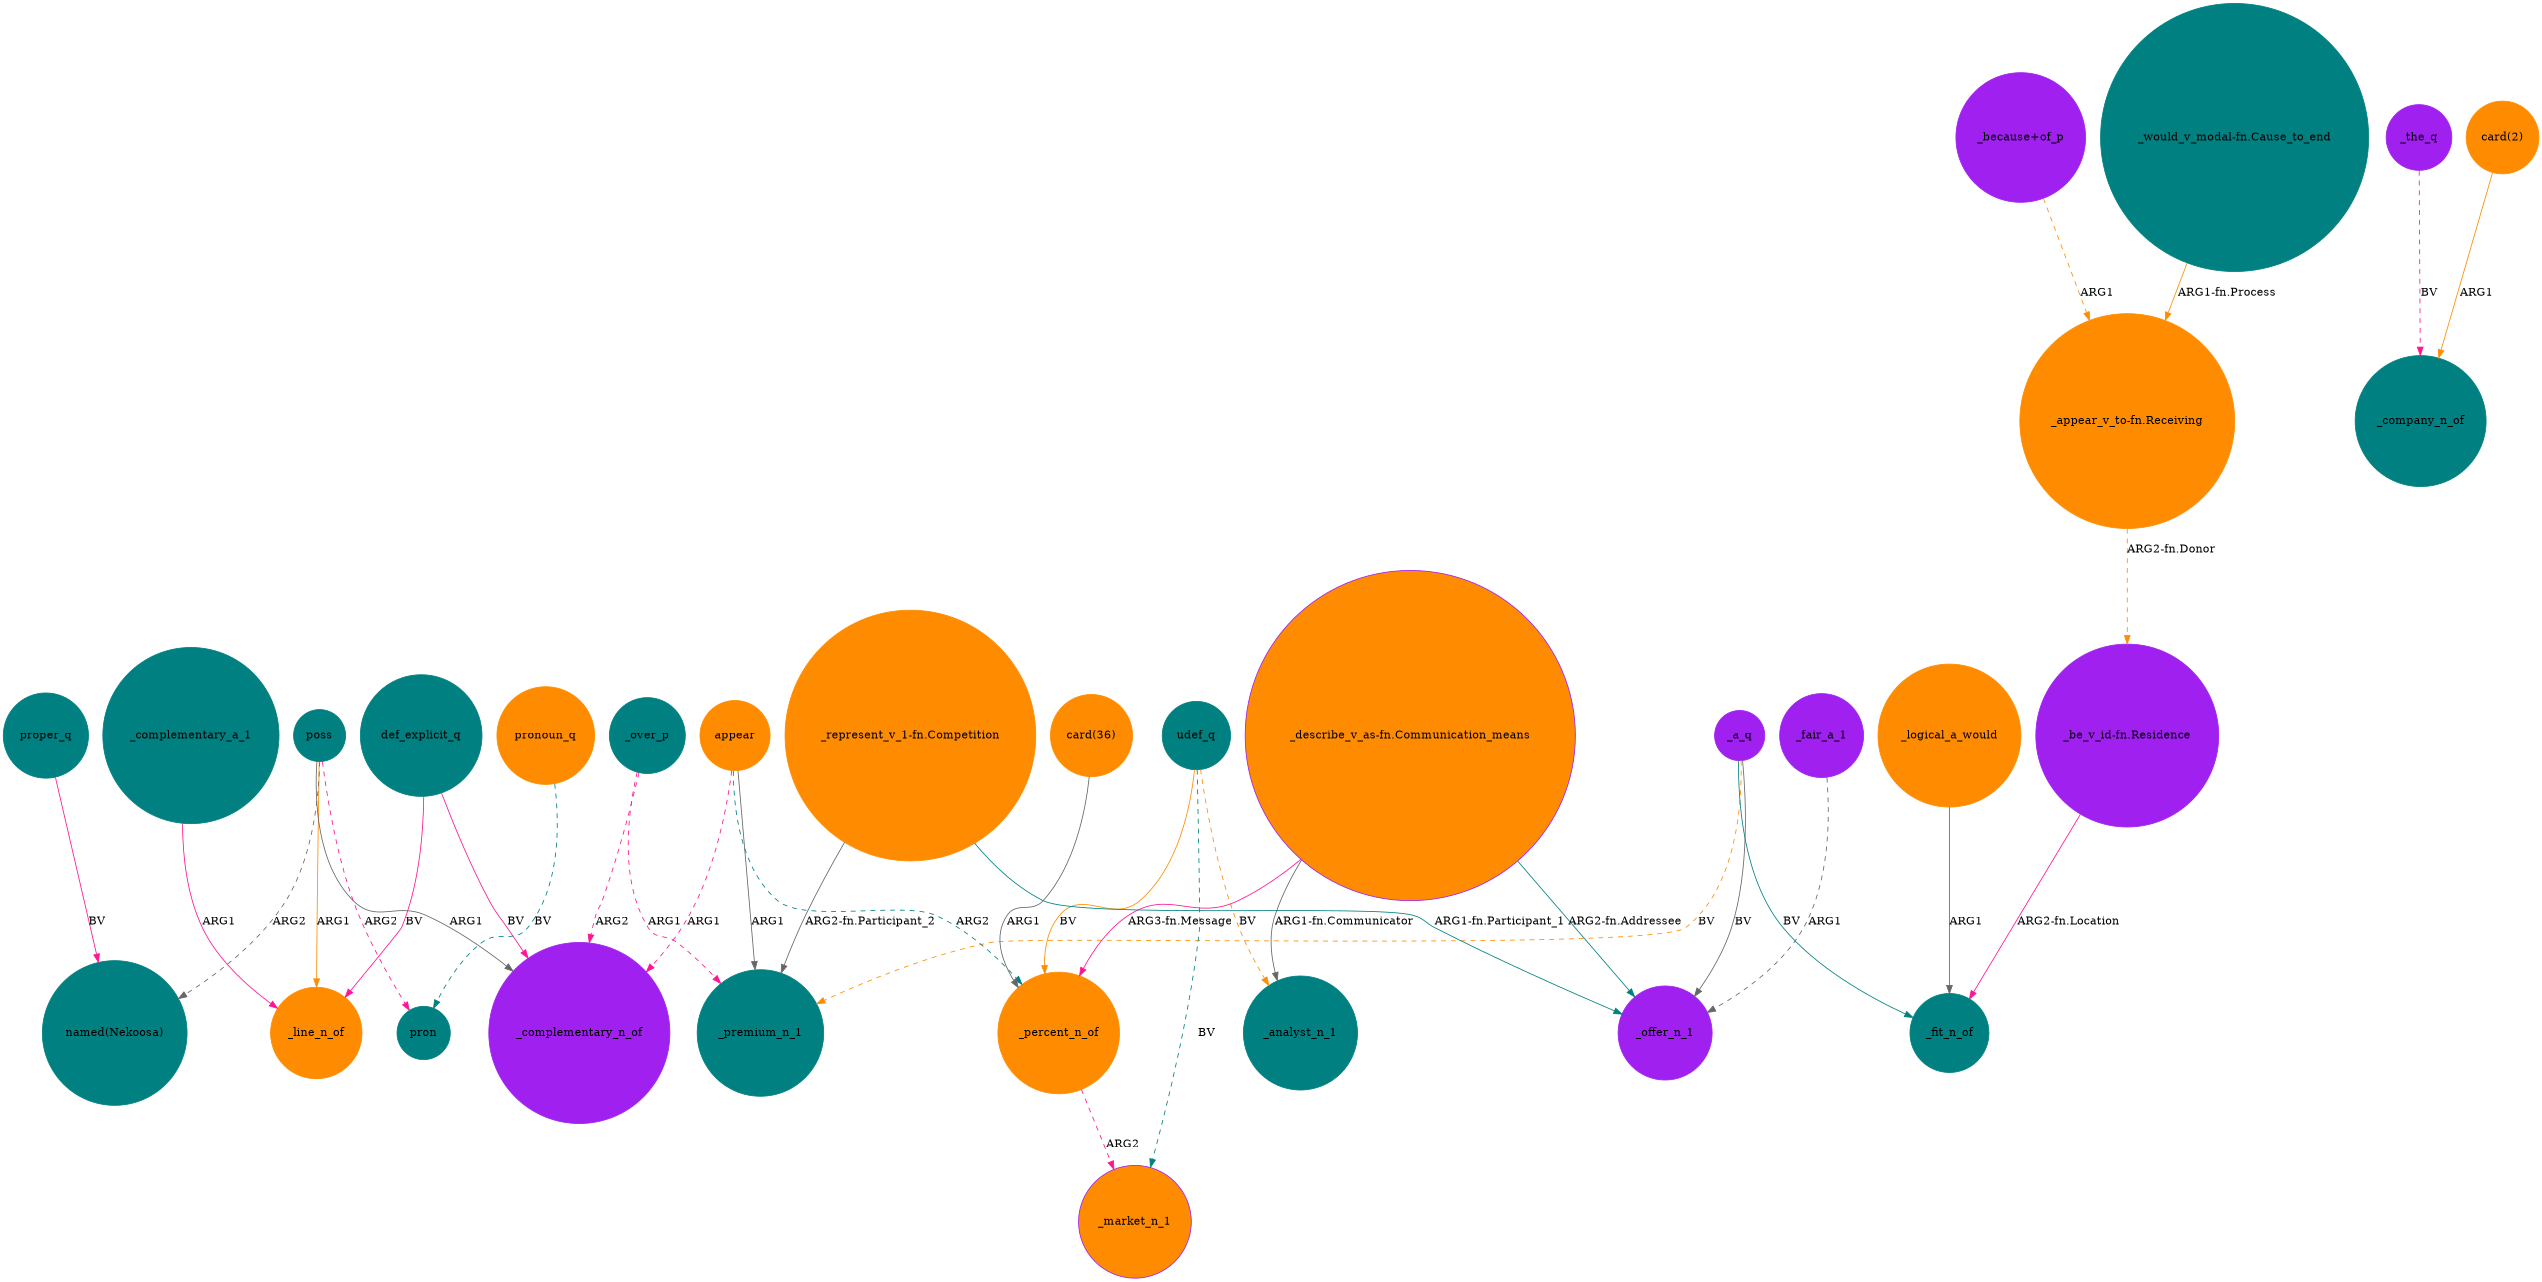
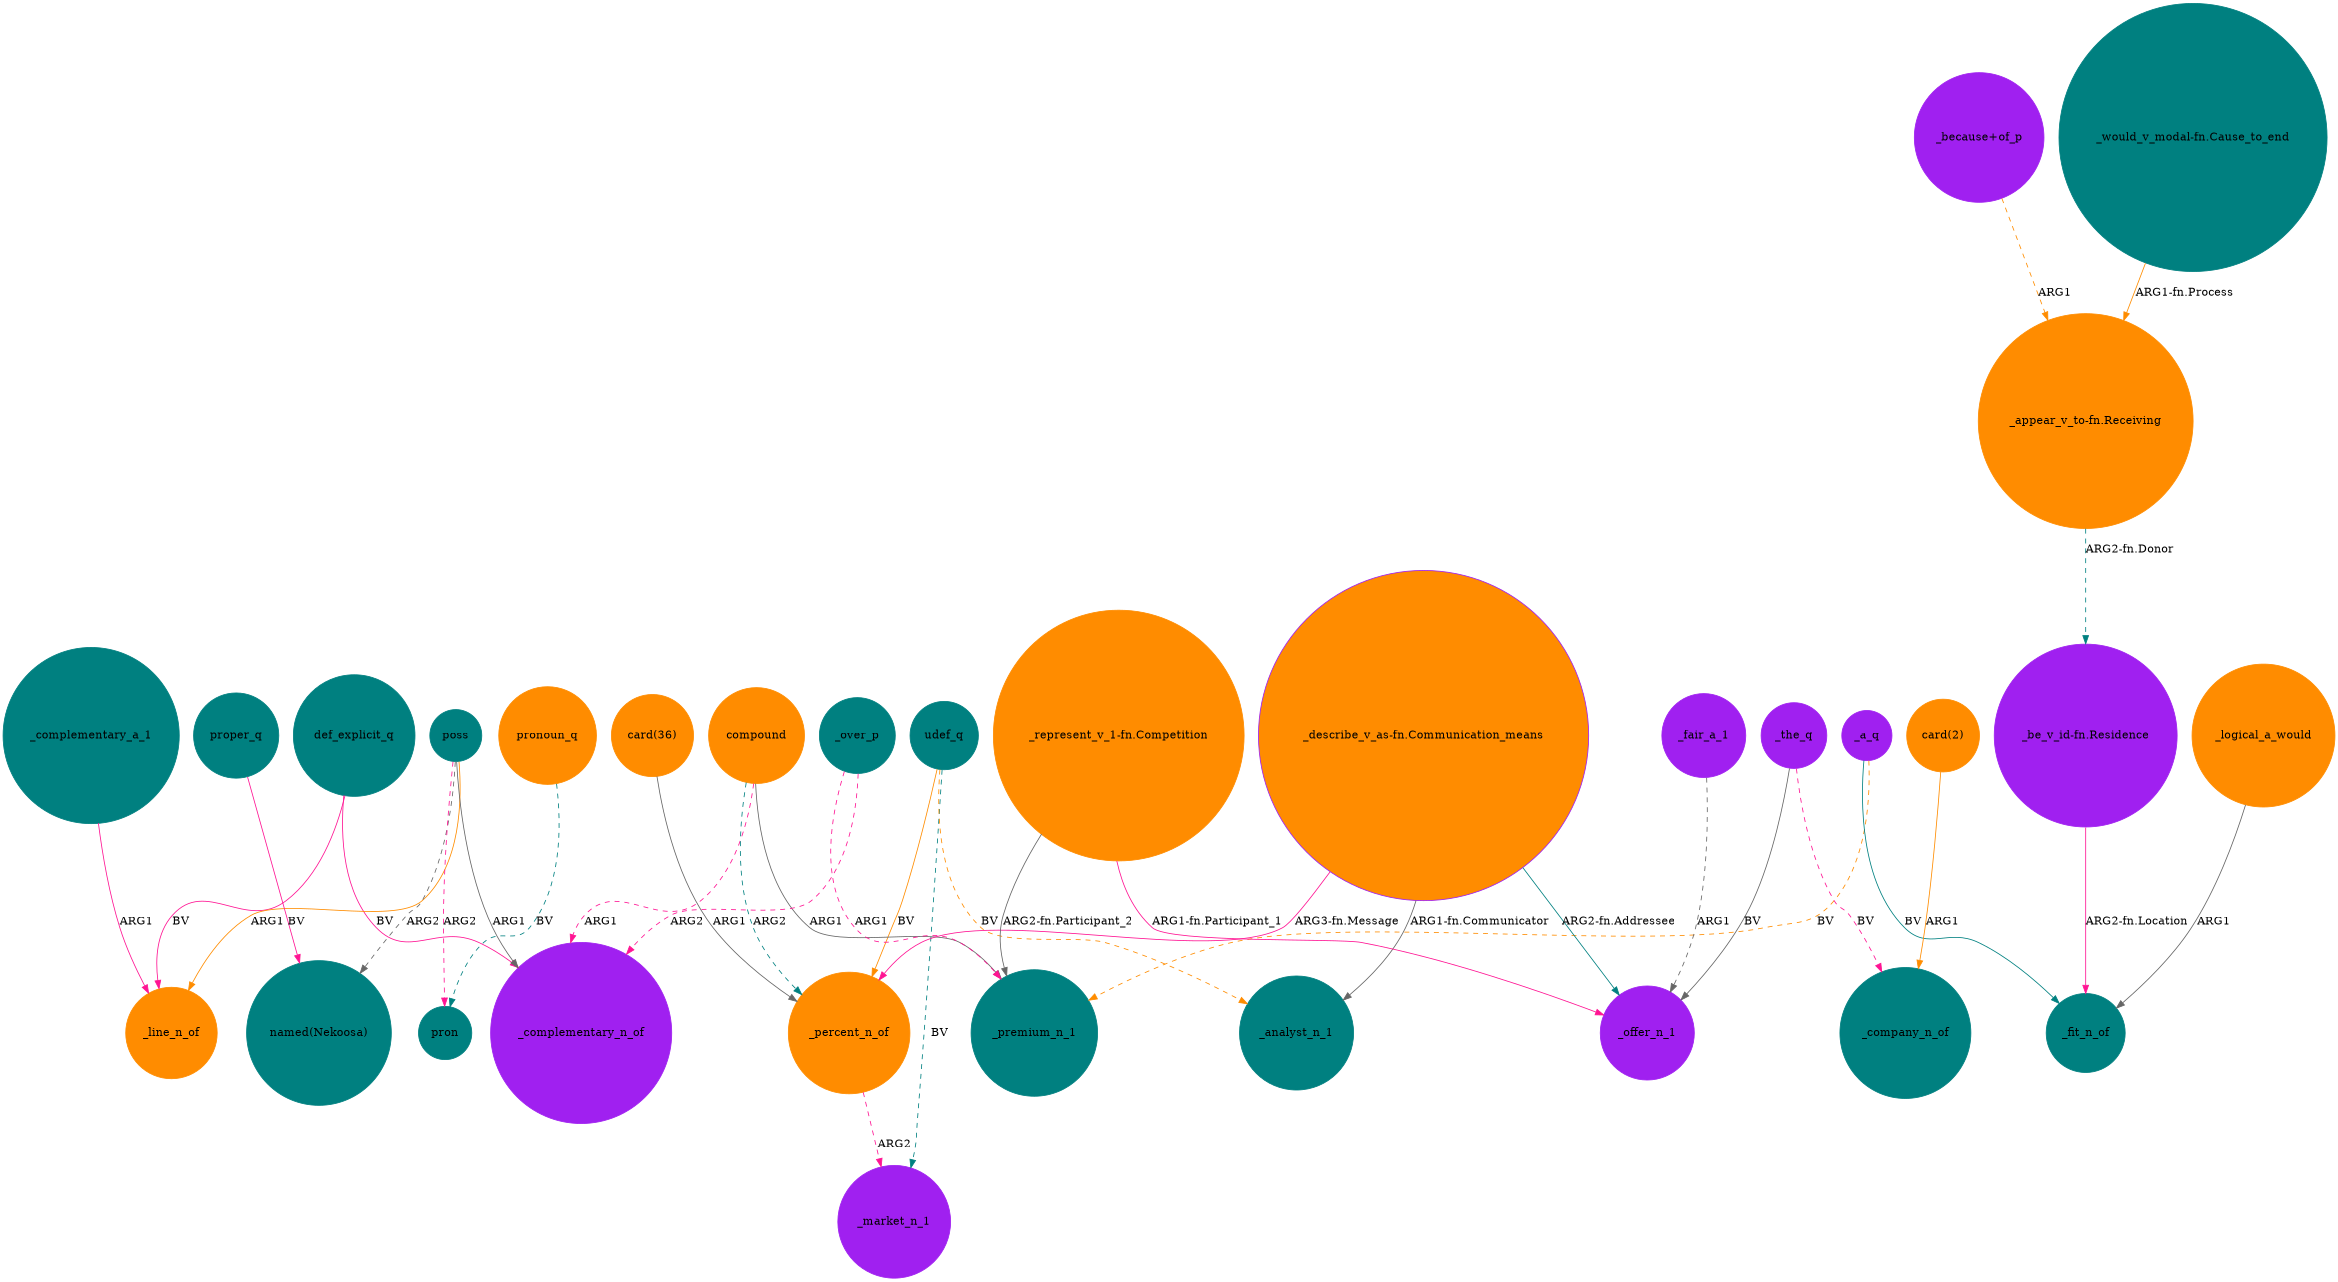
(2127, 582) -> (2086, 582)
(735, 736) -> (757, 736)
(1742, 880) -> (1757, 890)
(1294, 911) -> (1340, 941)
(1135, 1222) -> (894, 1222)
